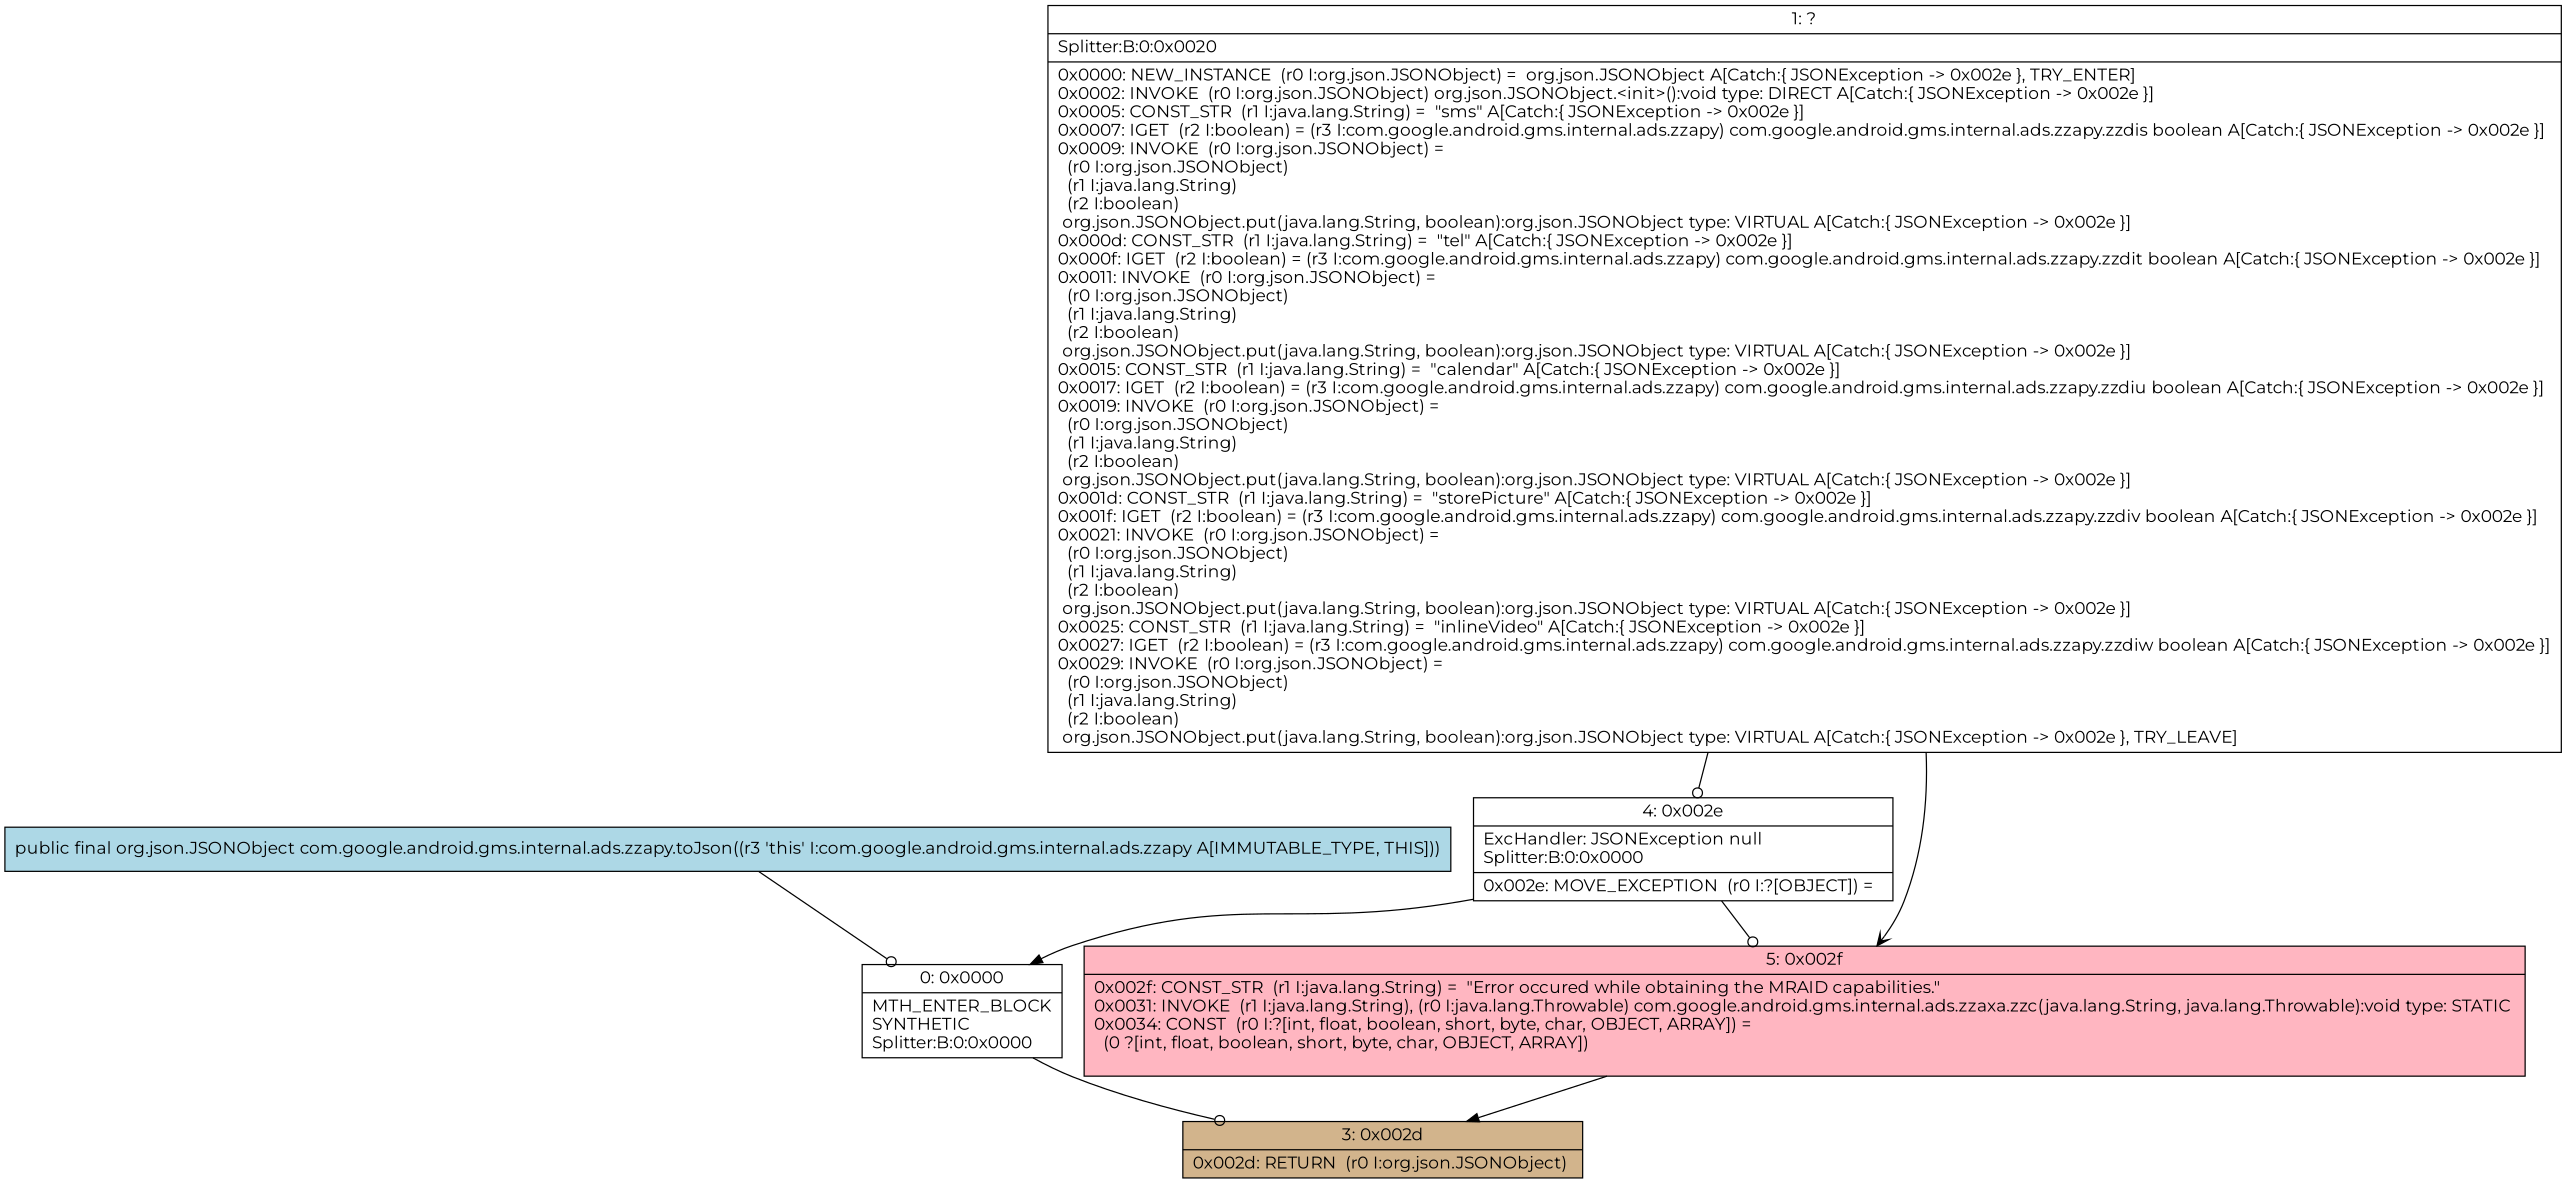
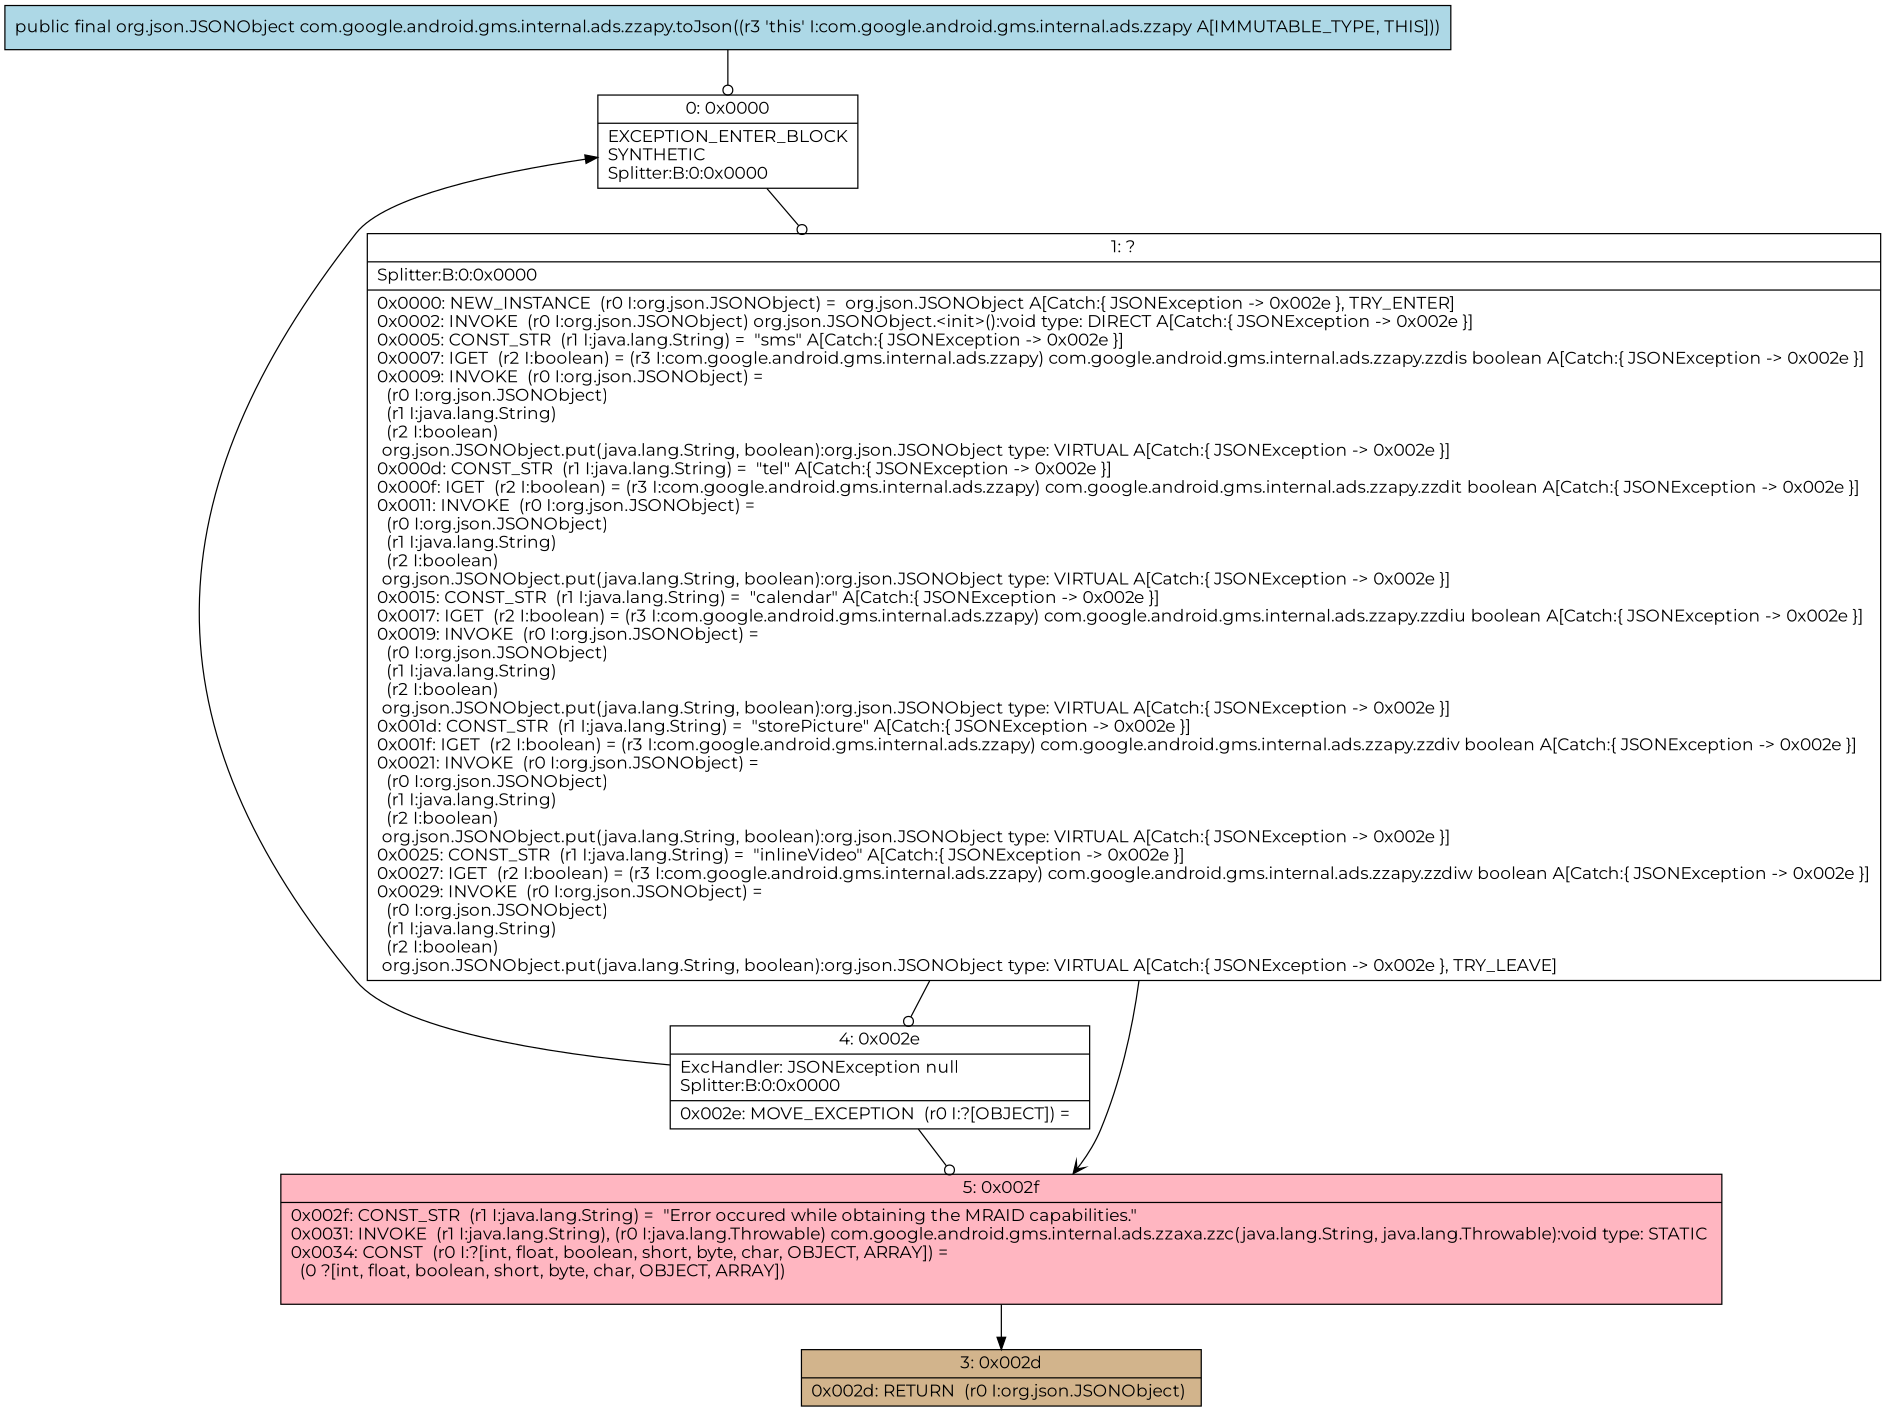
(1137, 47) -> (457, 275)
(962, 1006) -> (728, 137)
(1122, 1094) -> (783, 207)
